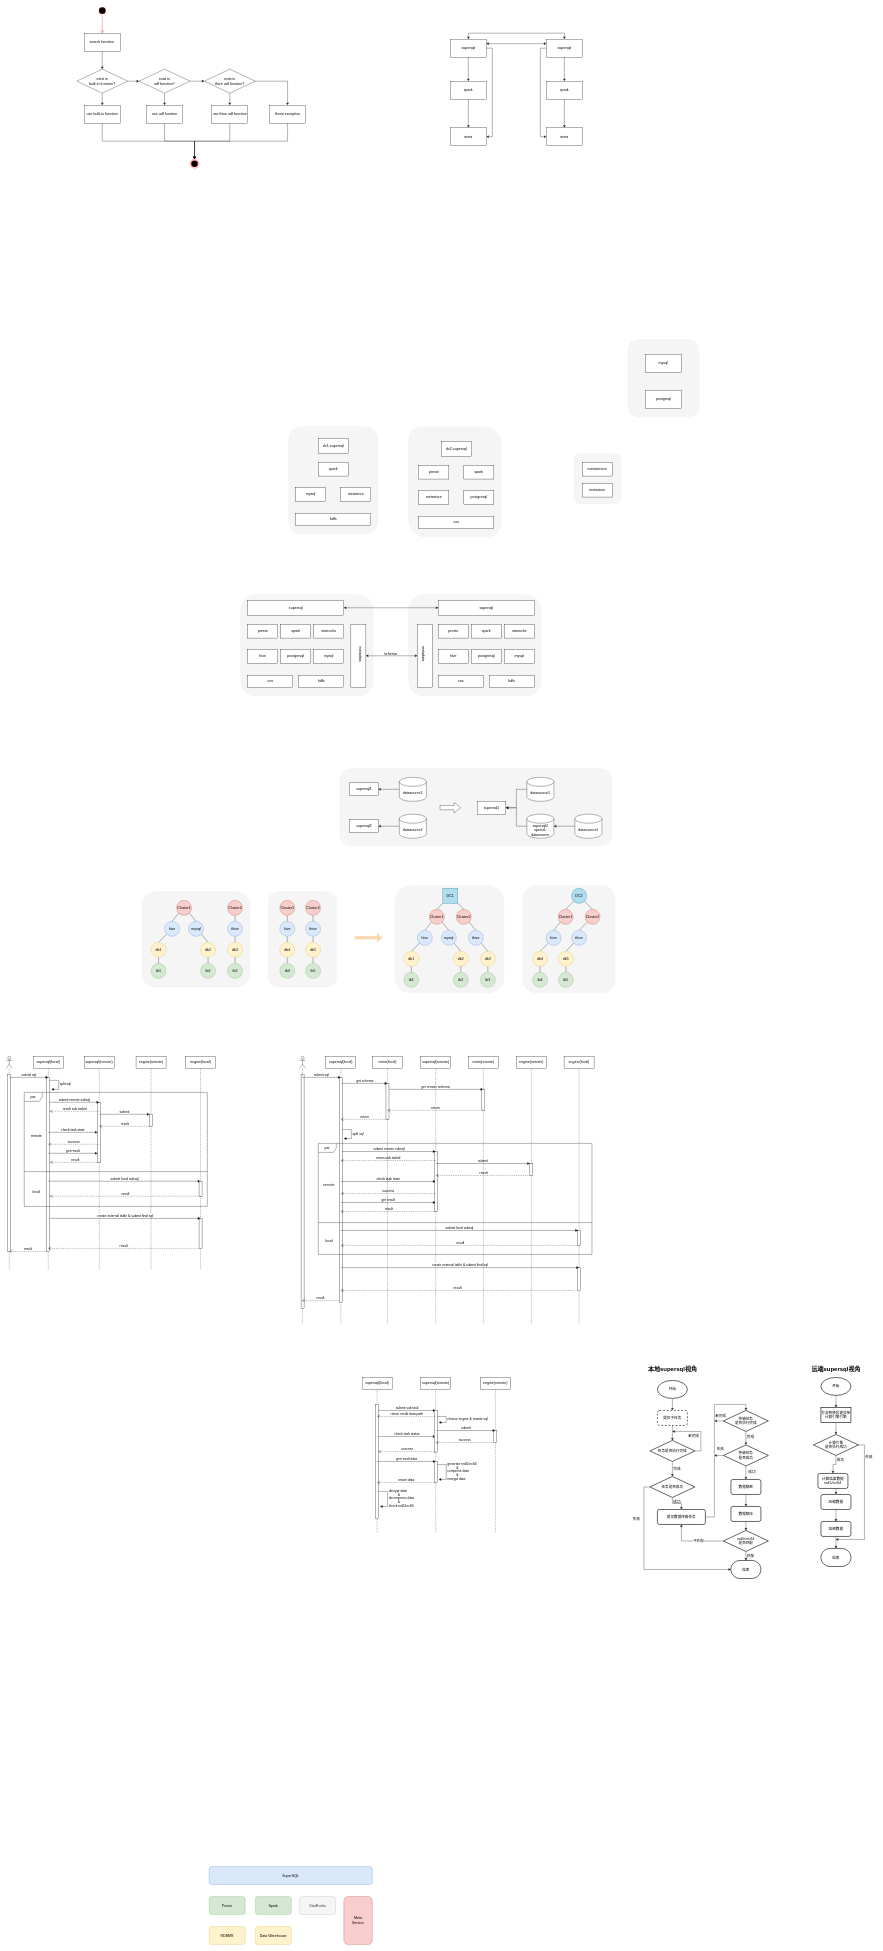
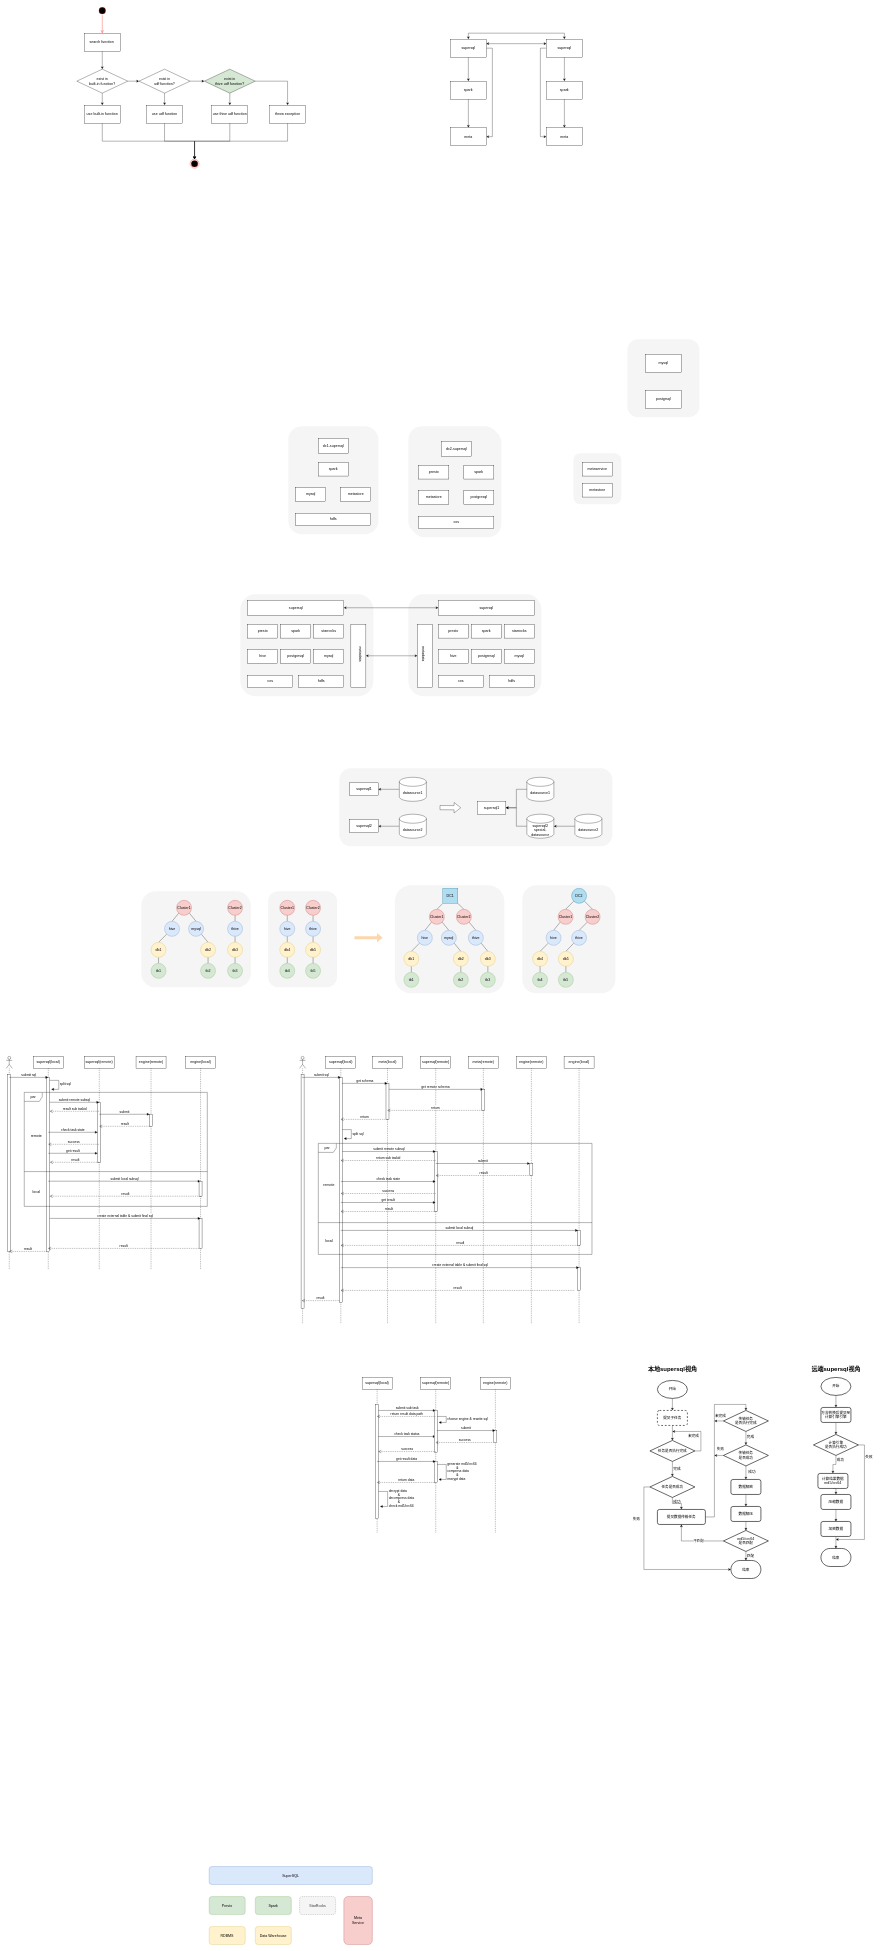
(230, 81) -> (230, 81)
(390, 654) -> none
(836, 1415) -> (836, 1415)
